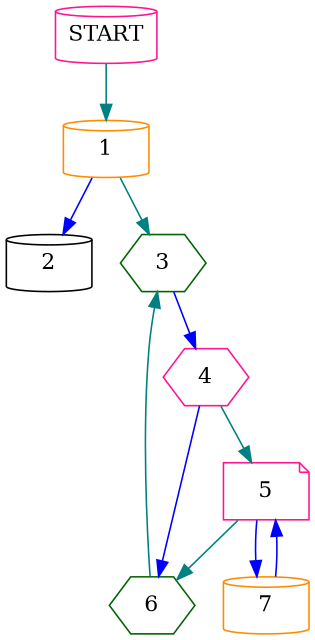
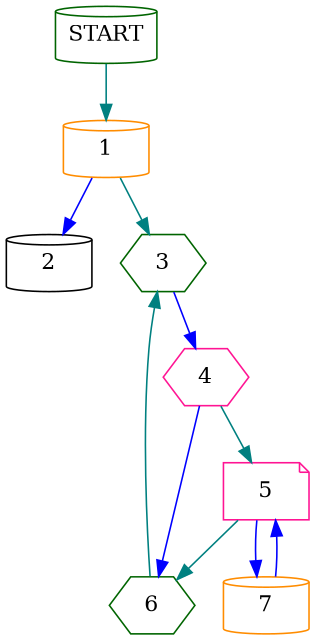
(106, 35) -> (106, 35)
